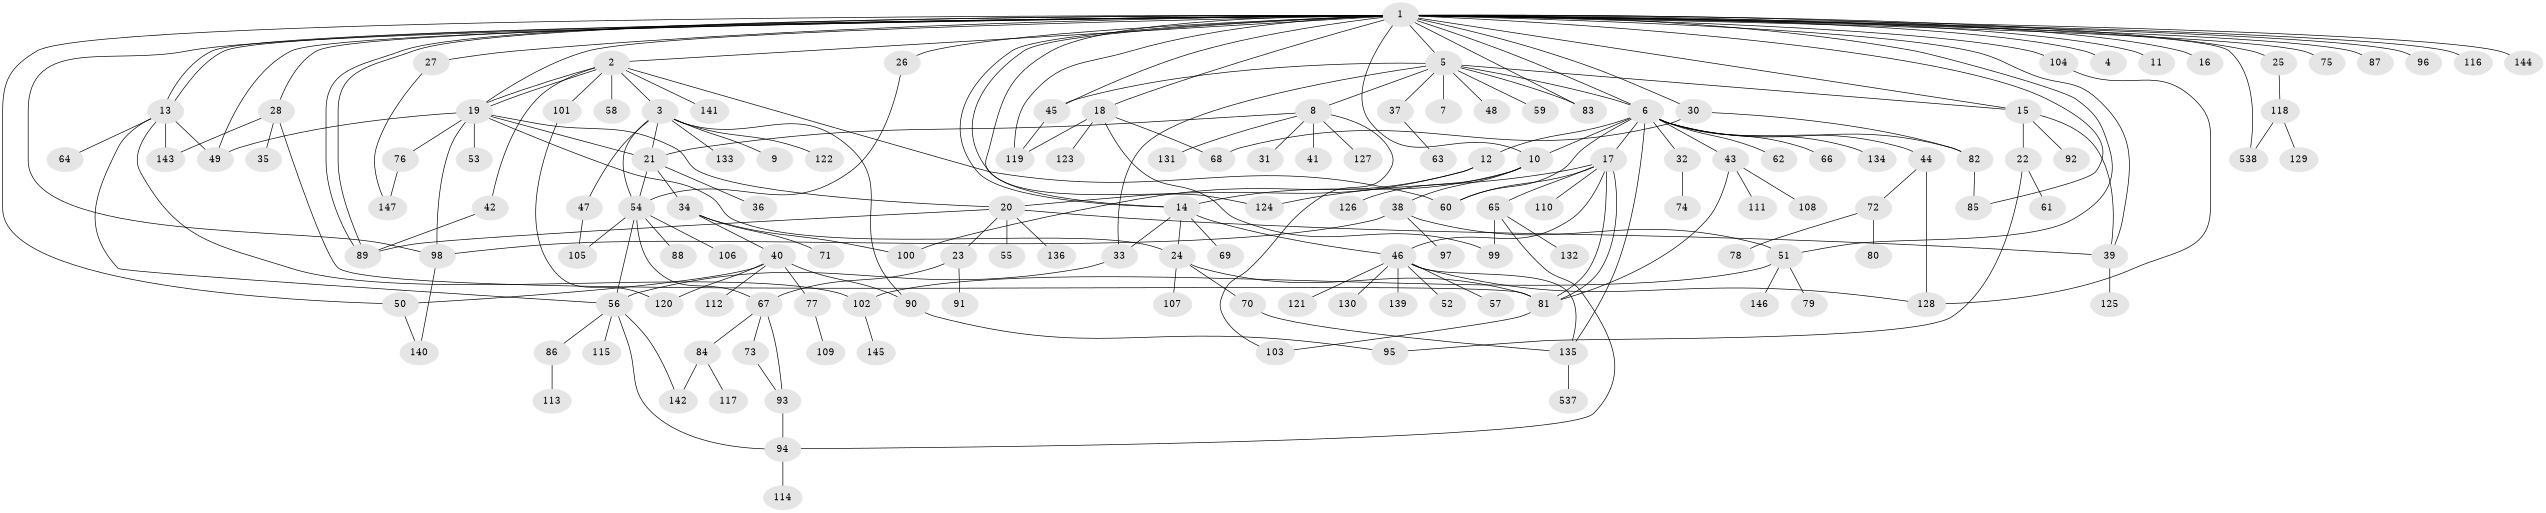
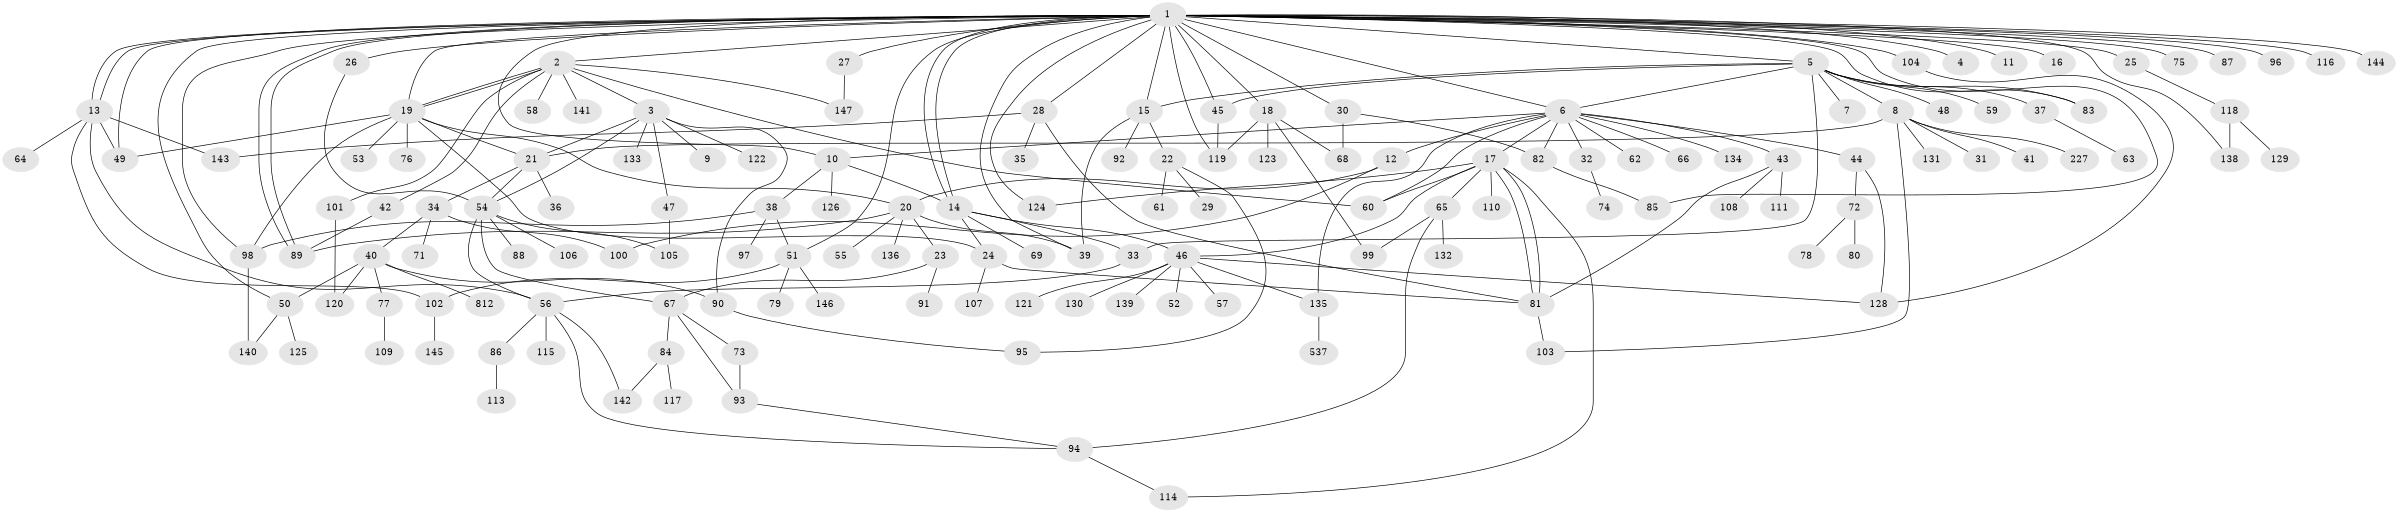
(1363, 160) -> (2080, 160)
(2249, 160) -> (2230, 160)
(394, 184) -> (703, 78)
none -> (1208, 208)
(2110, 282) -> (292, 329)
(714, 305) -> (485, 305)
(1248, 305) -> none
none -> (1534, 454)
